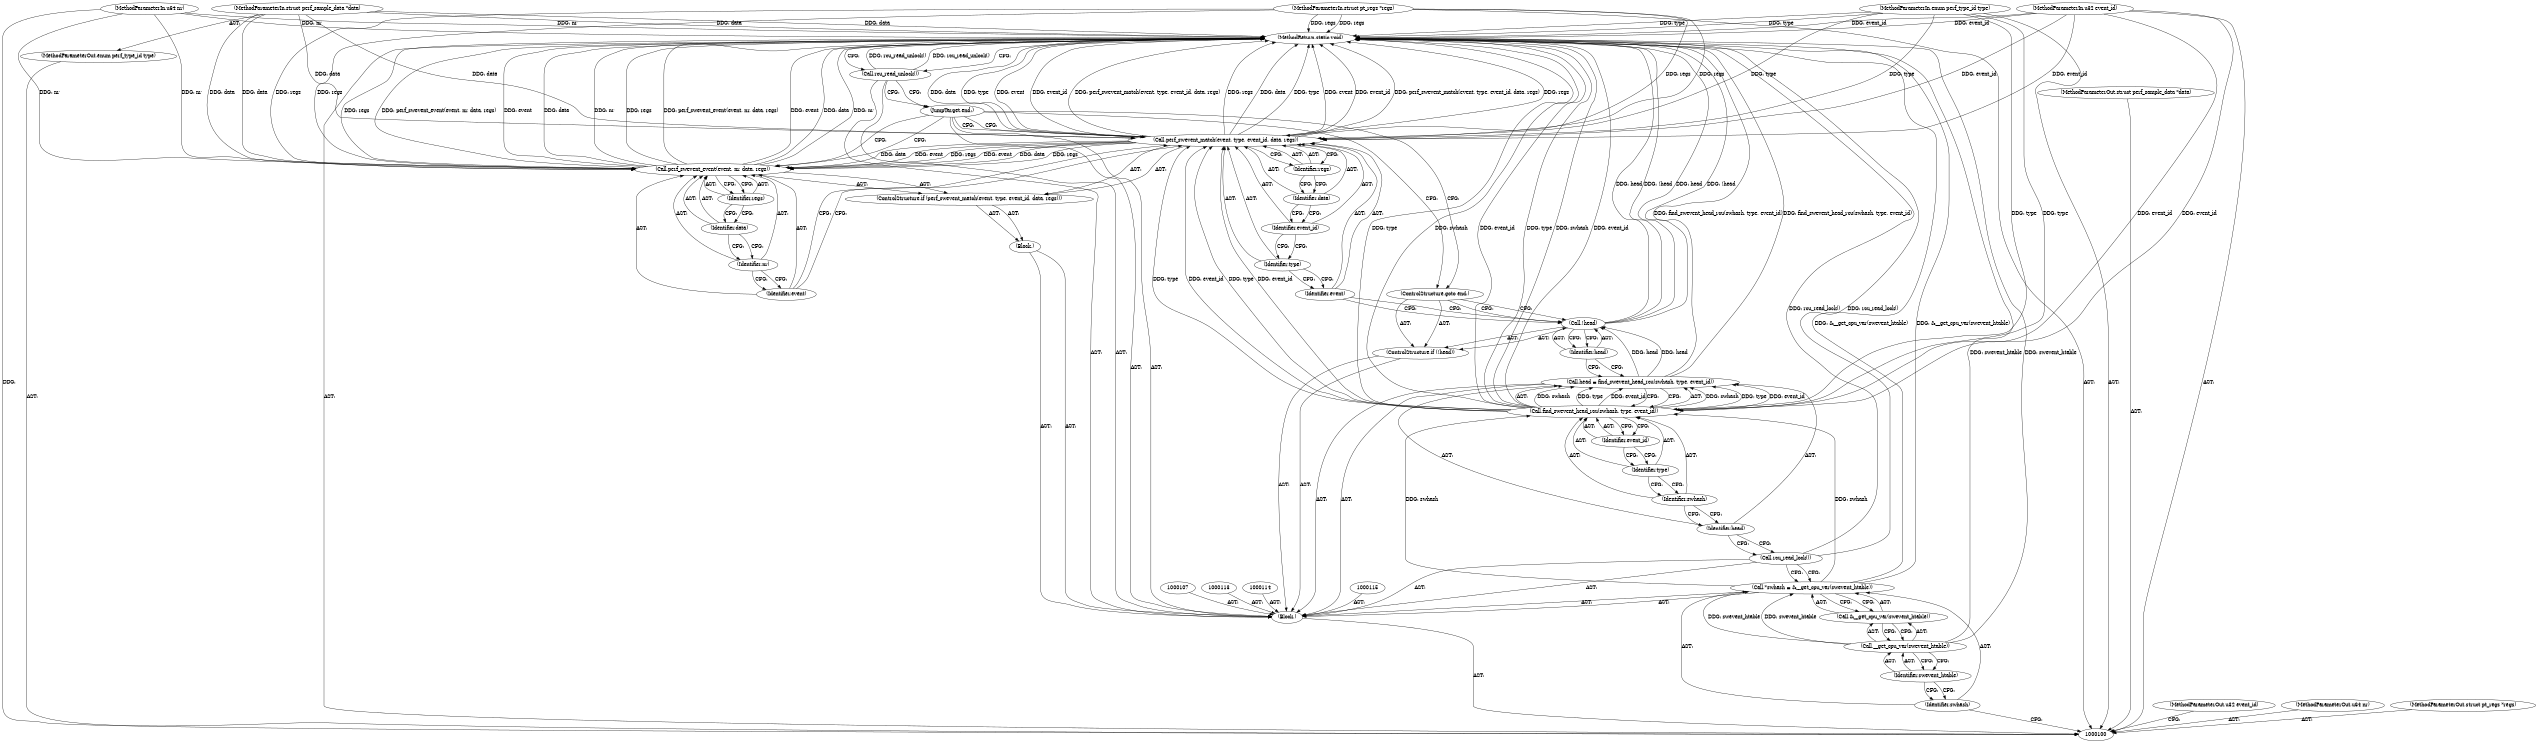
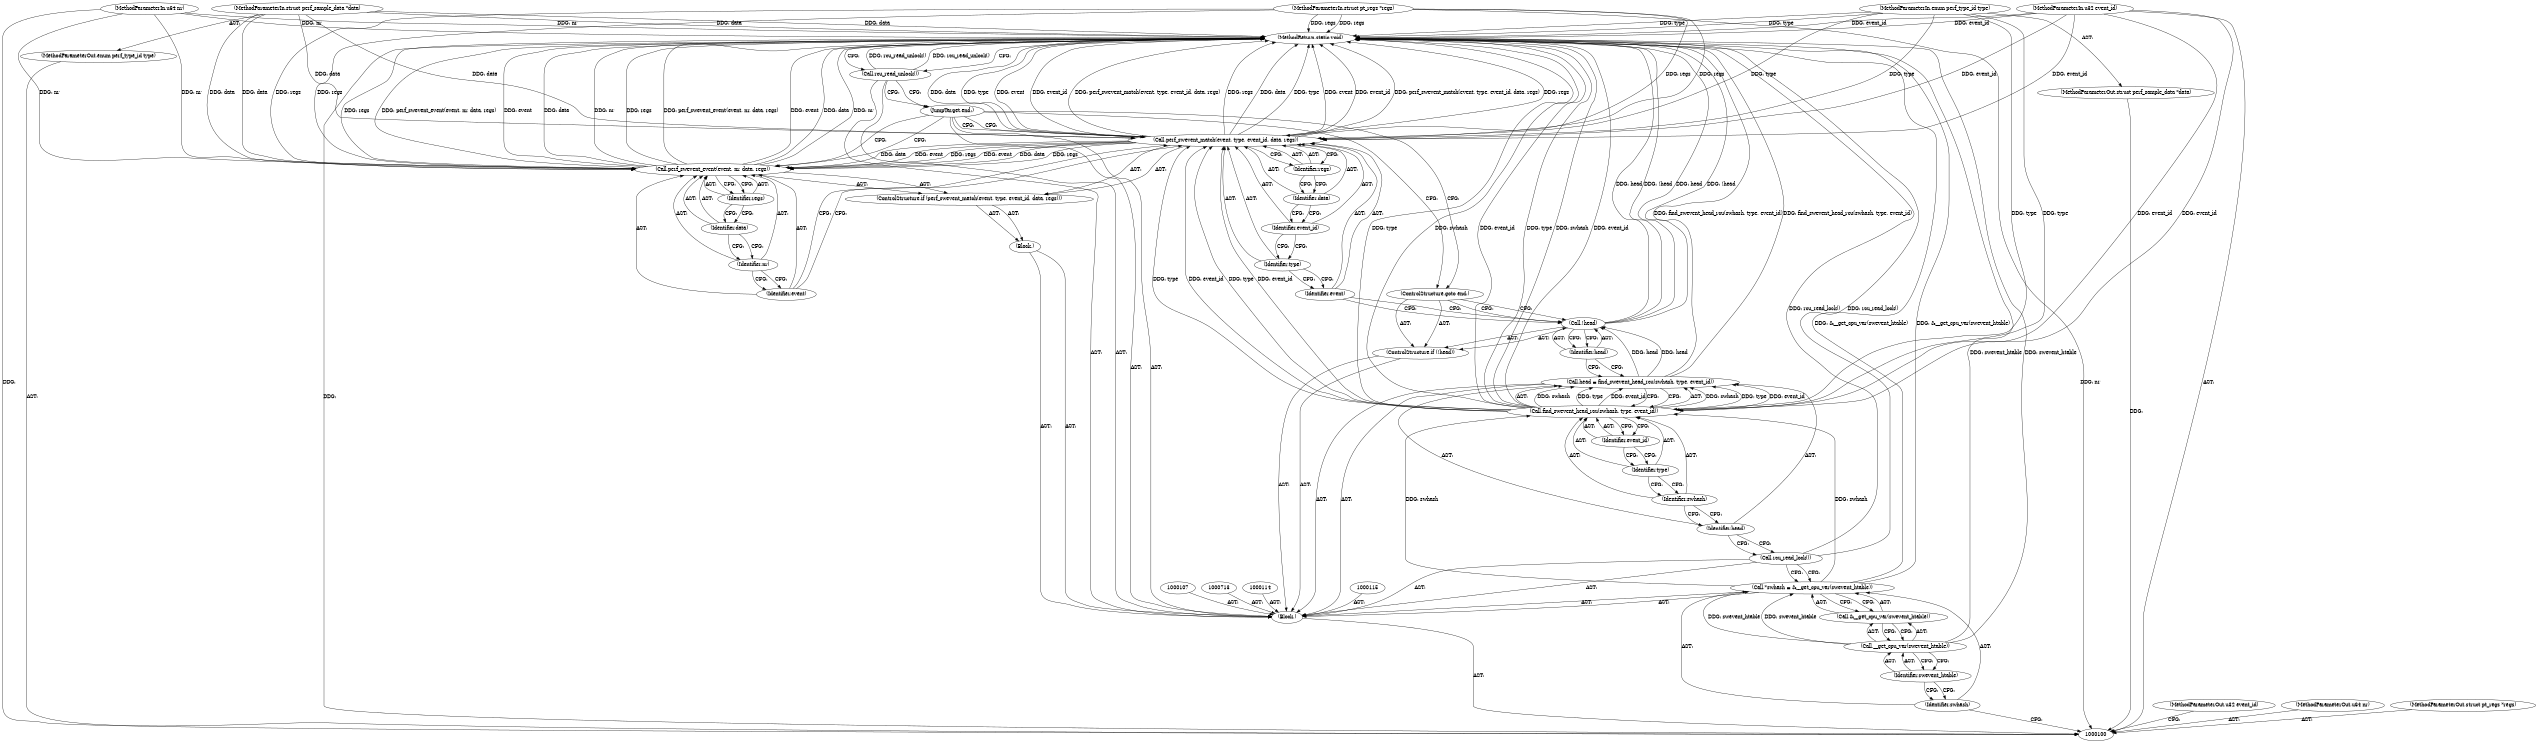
(2107, 314) -> (2063, 30)
(2090, 382) -> (2090, 382)
(330, 397) -> (330, 397)
(2137, 412) -> (2137, 412)
(1219, 588) -> (1219, 588)
